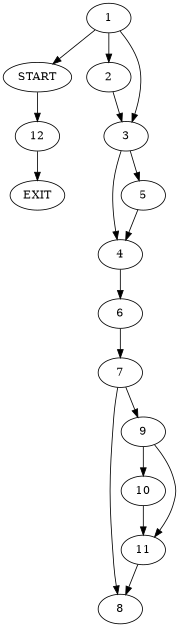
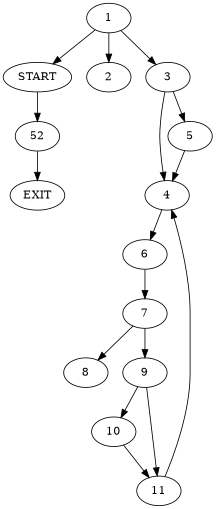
(116, 103) -> none
(37, 136) -> (37, 136)
(133, 576) -> (190, 348)
